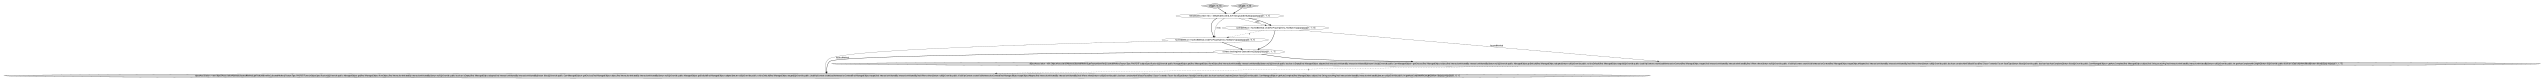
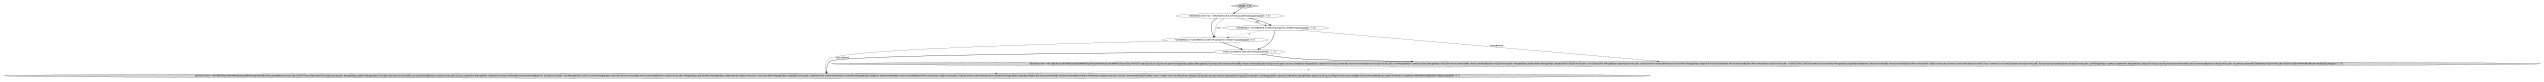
(1215, 6) -> none
